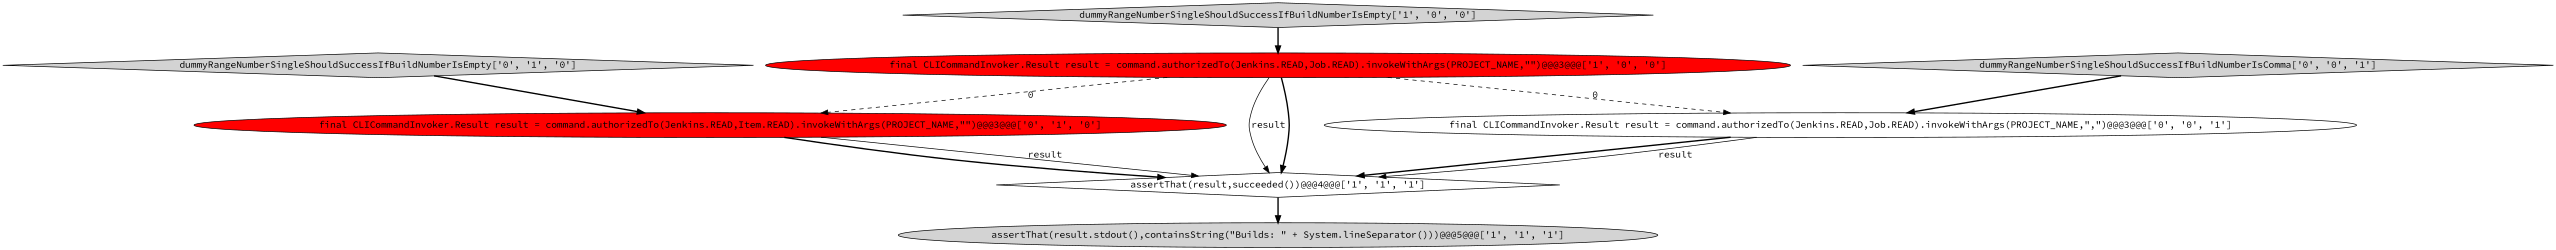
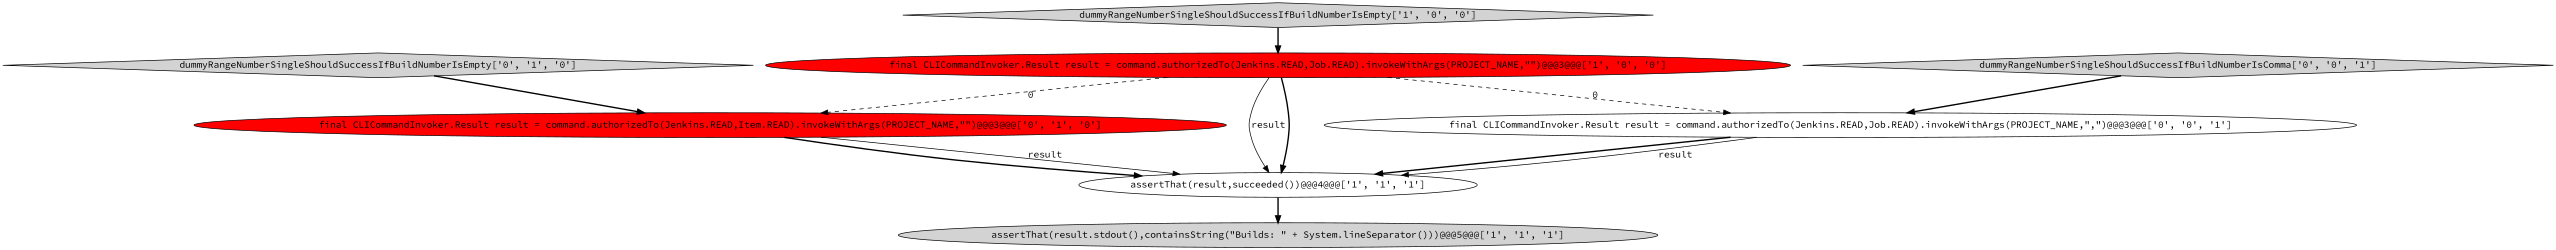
(1278, 185) -> (1278, 185)
